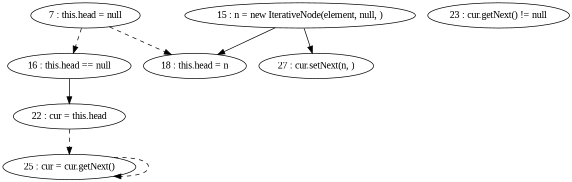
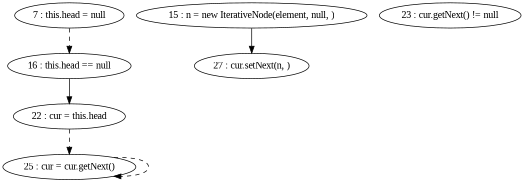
(195, 66) -> none
